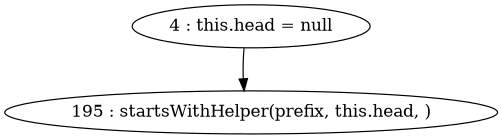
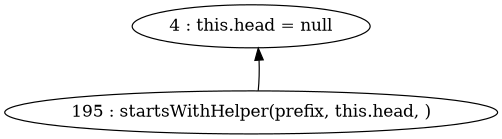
(243, 63) -> (259, 75)
